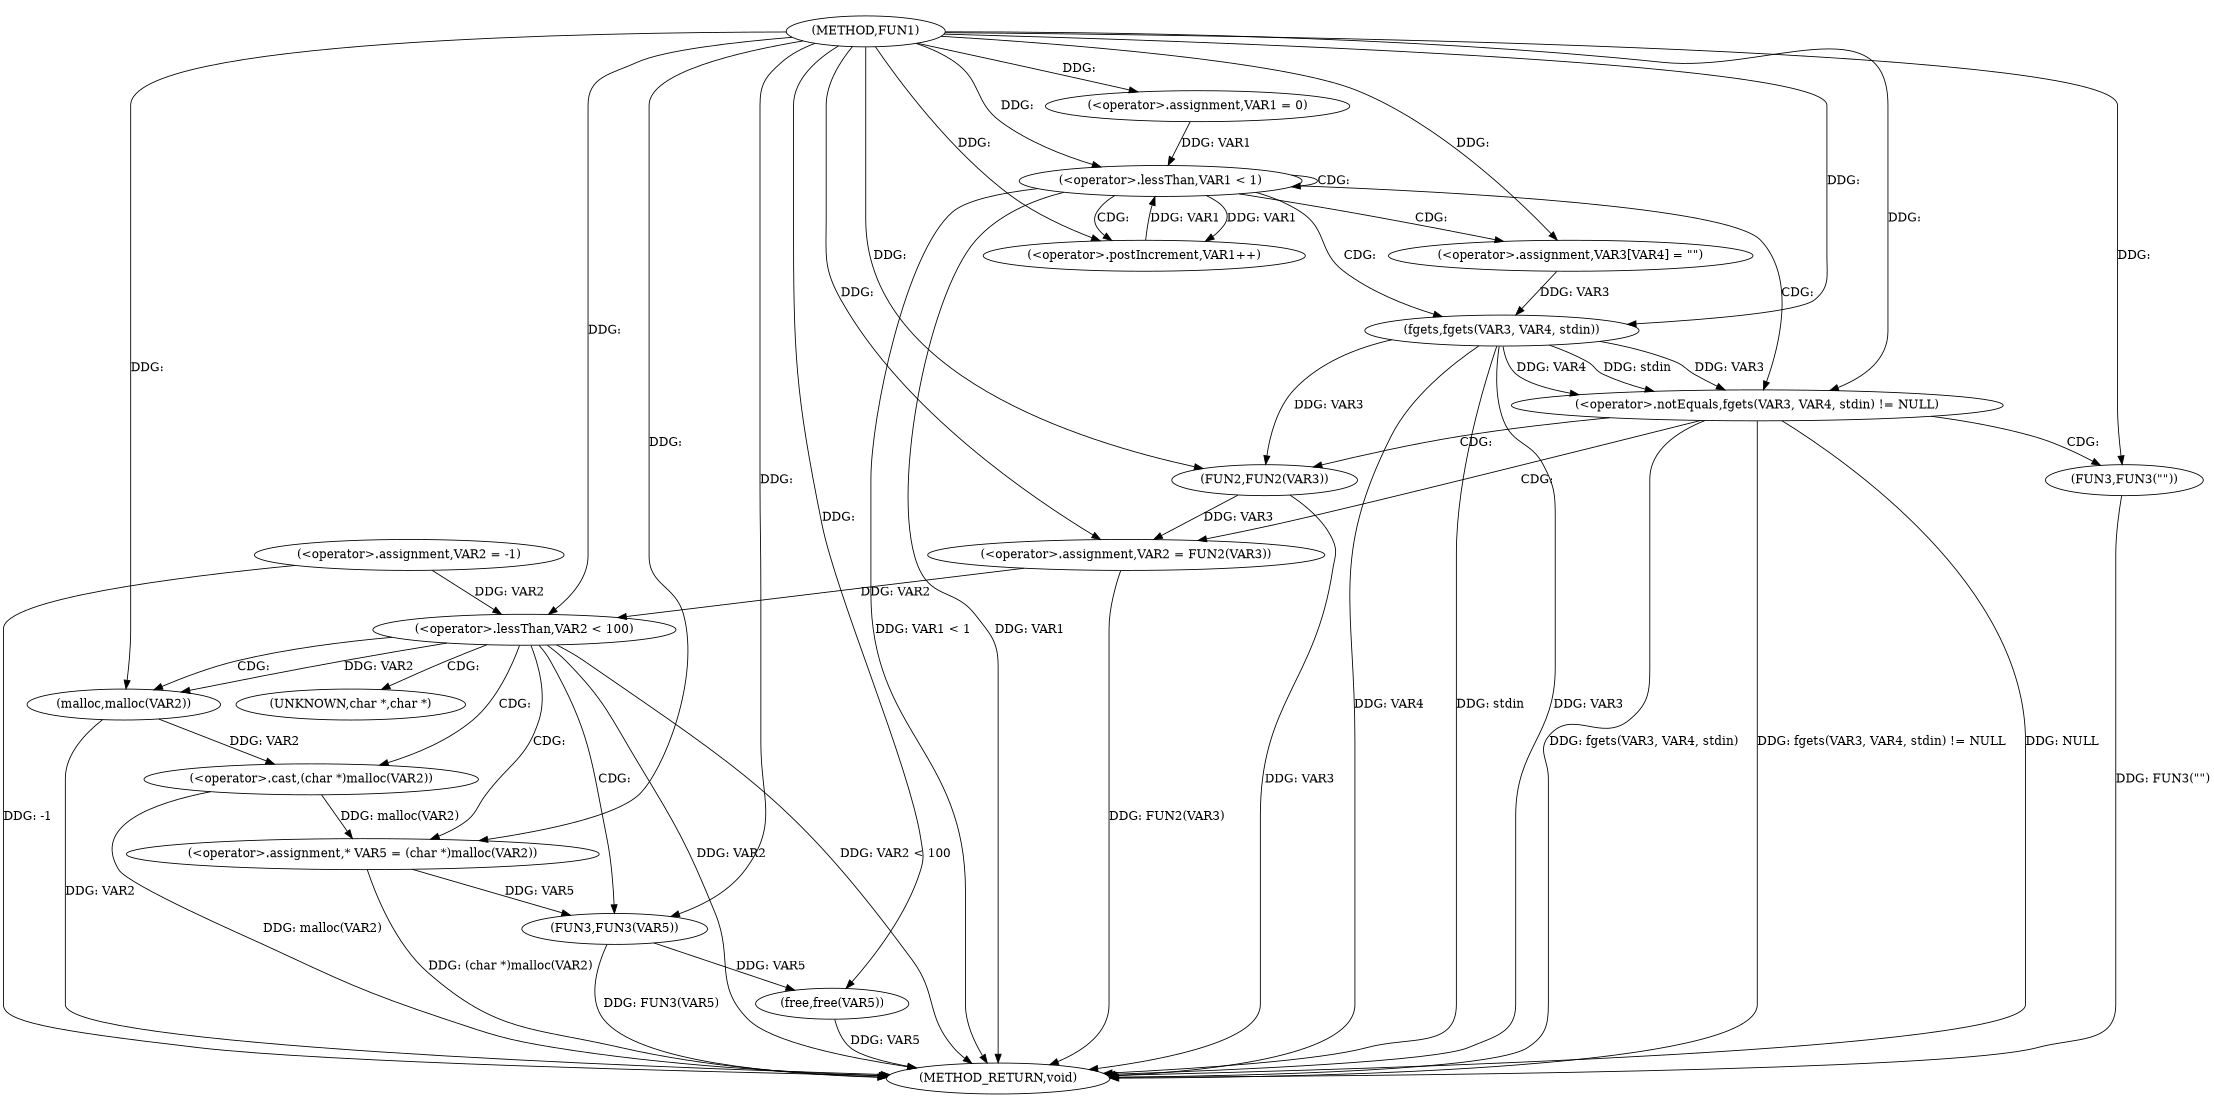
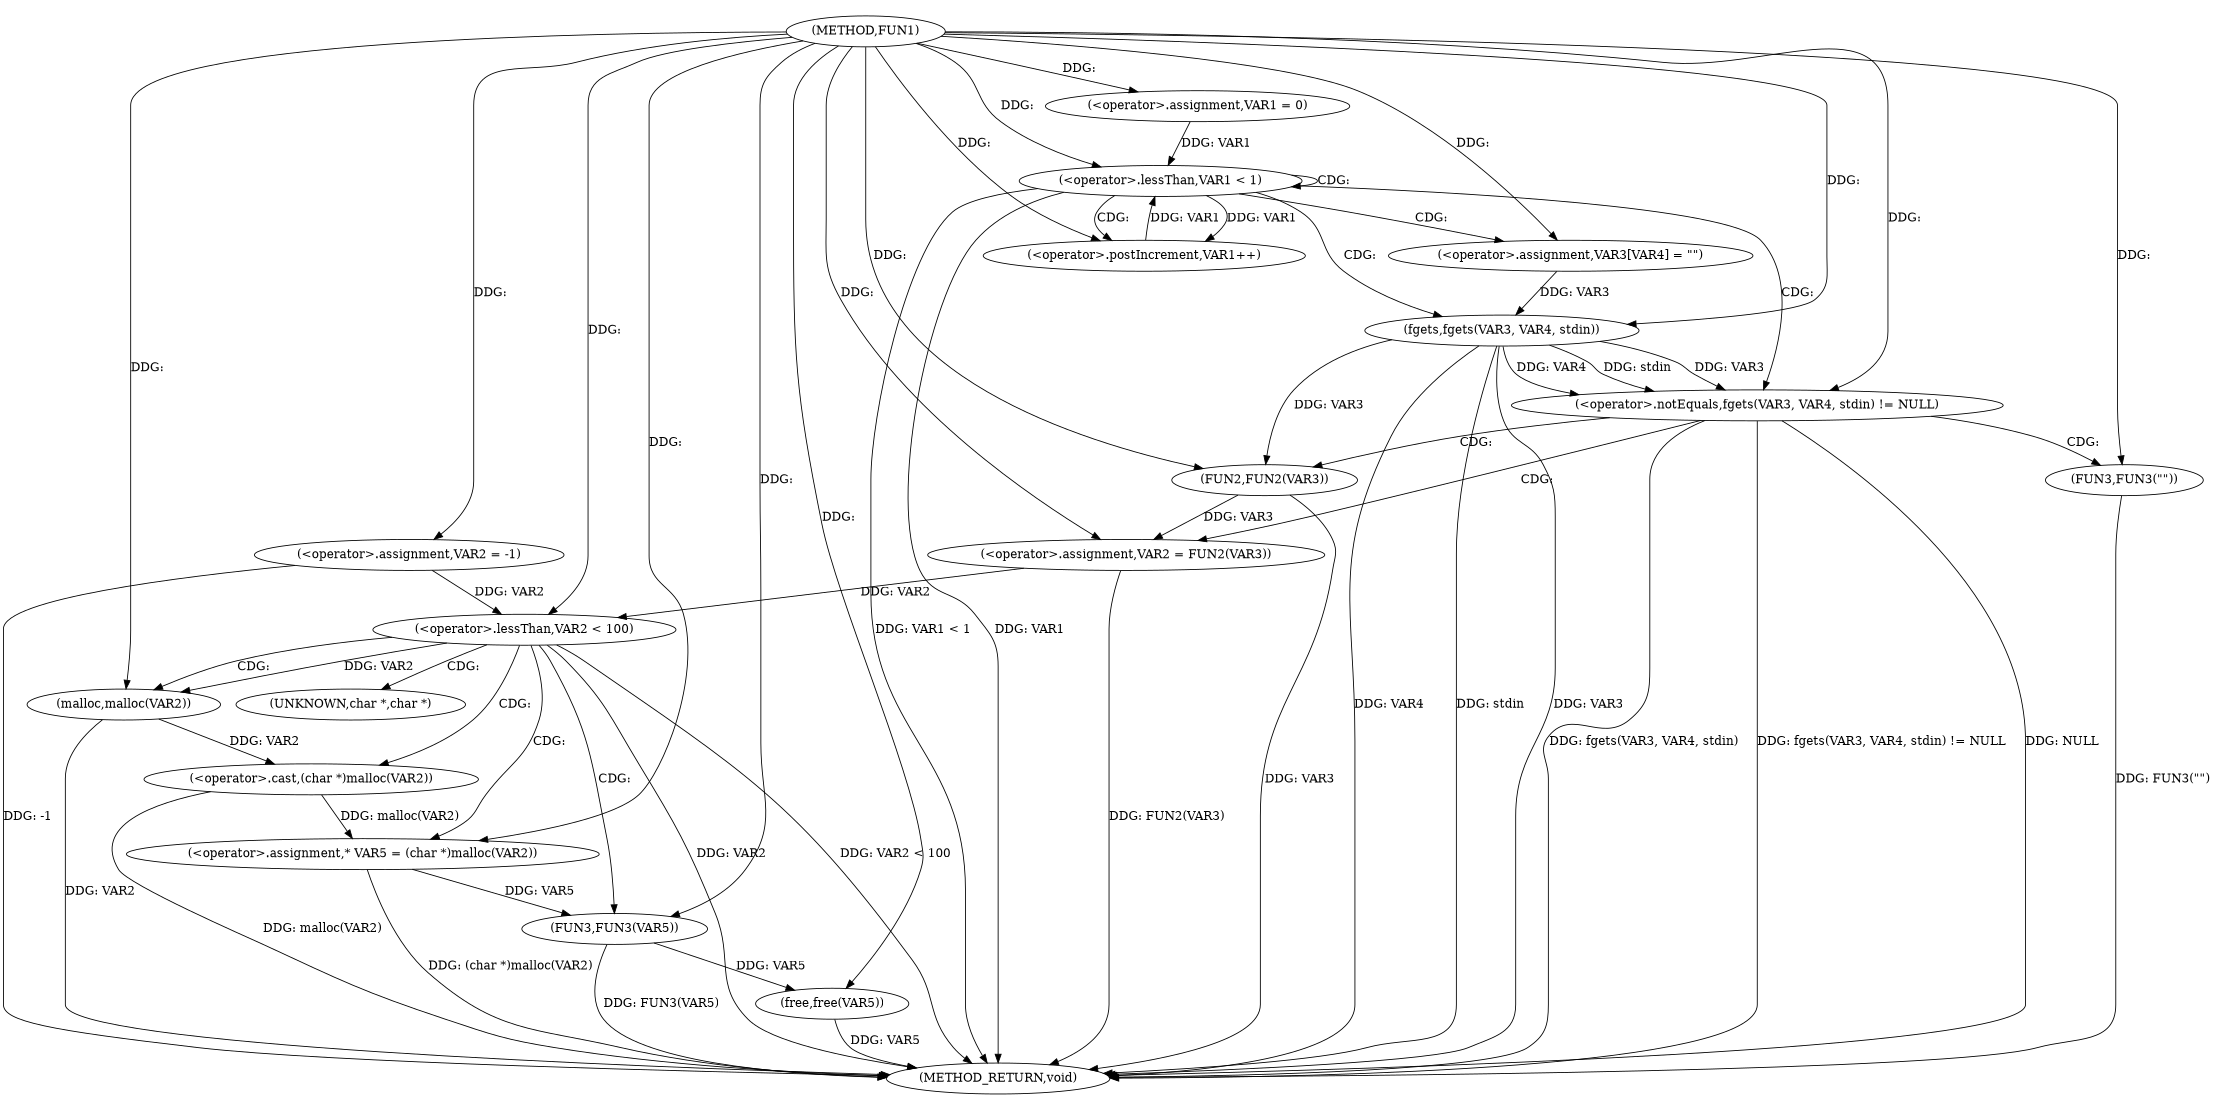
none -> (474, 157)
